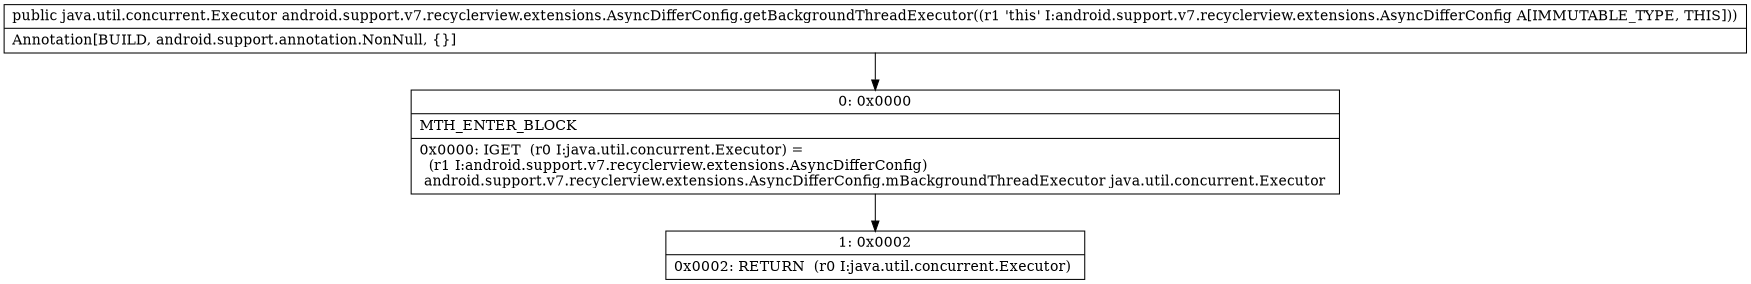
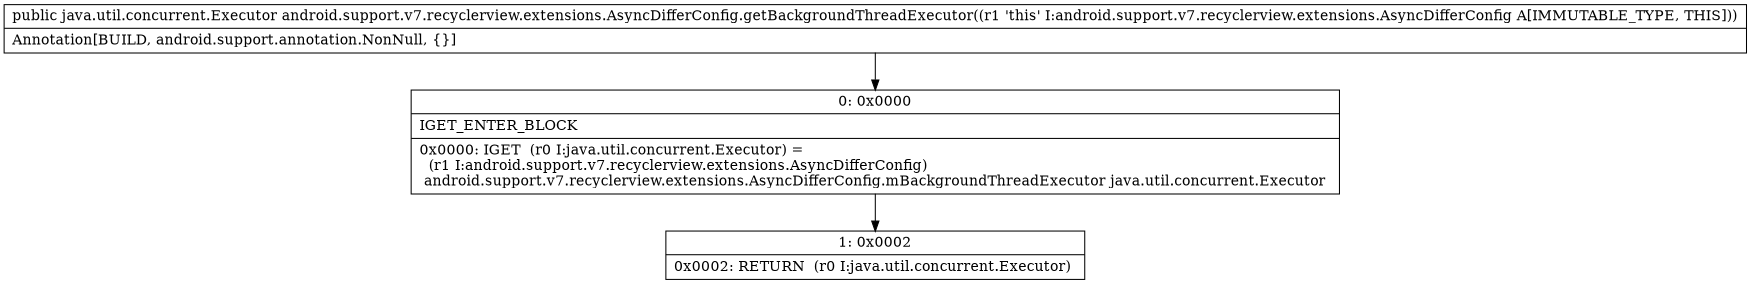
(499, 126) -> (499, 126)
